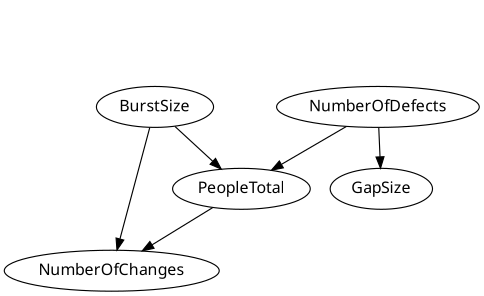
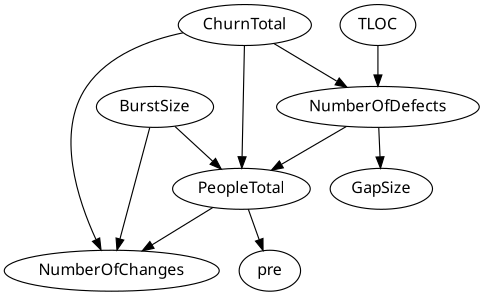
none -> (245, 25)
none -> (378, 25)
none -> (270, 271)
